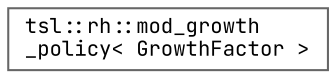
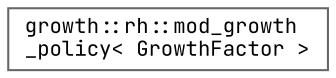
(168, 39) -> (168, 39)
